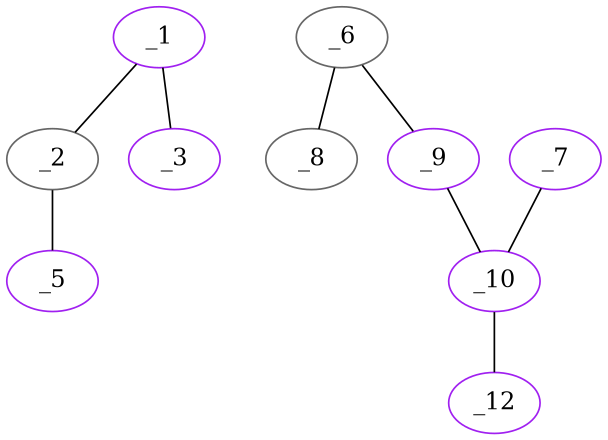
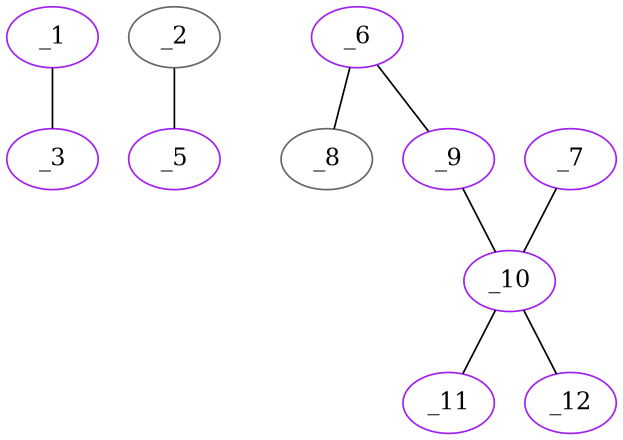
(342, 37) -> (357, 37)
(106, 98) -> none
none -> (449, 403)
